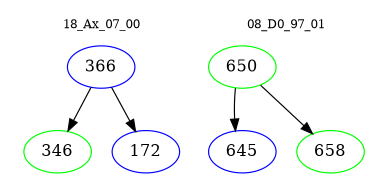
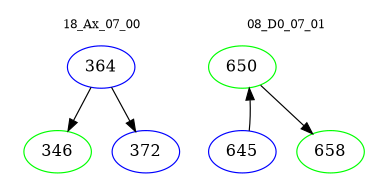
(286, 25) -> (286, 25)
(101, 67) -> (101, 67)
(234, 103) -> (250, 116)
(146, 152) -> (146, 152)
